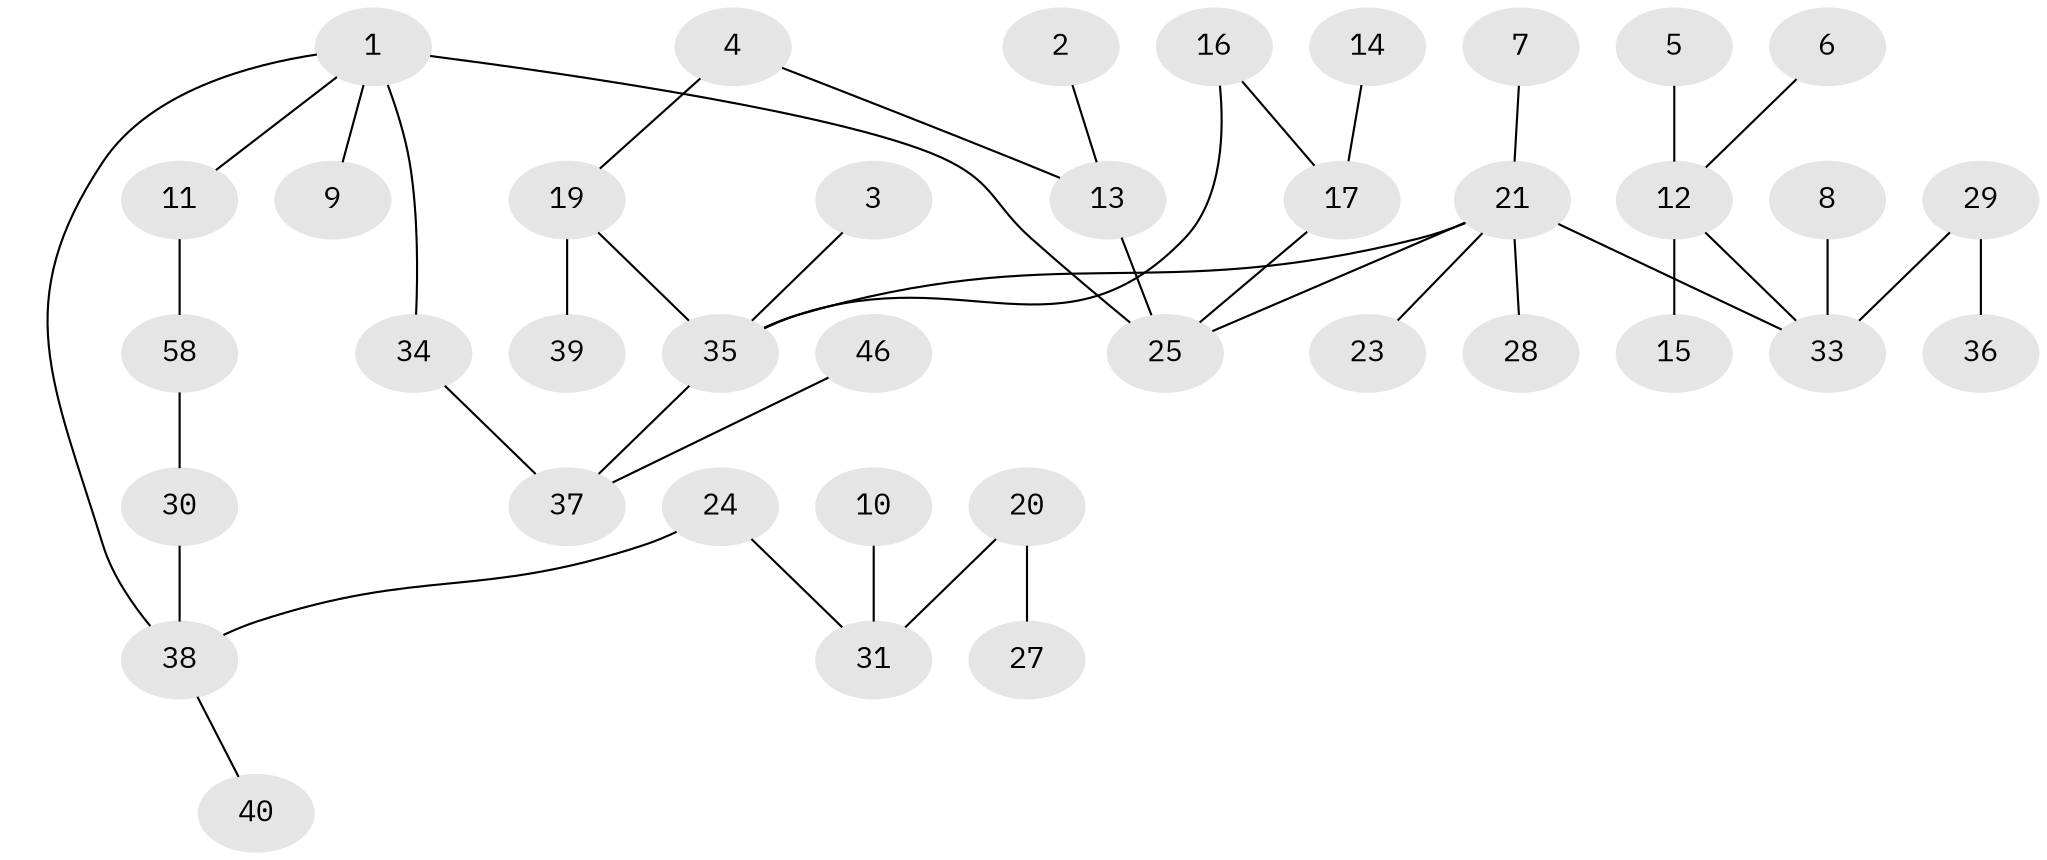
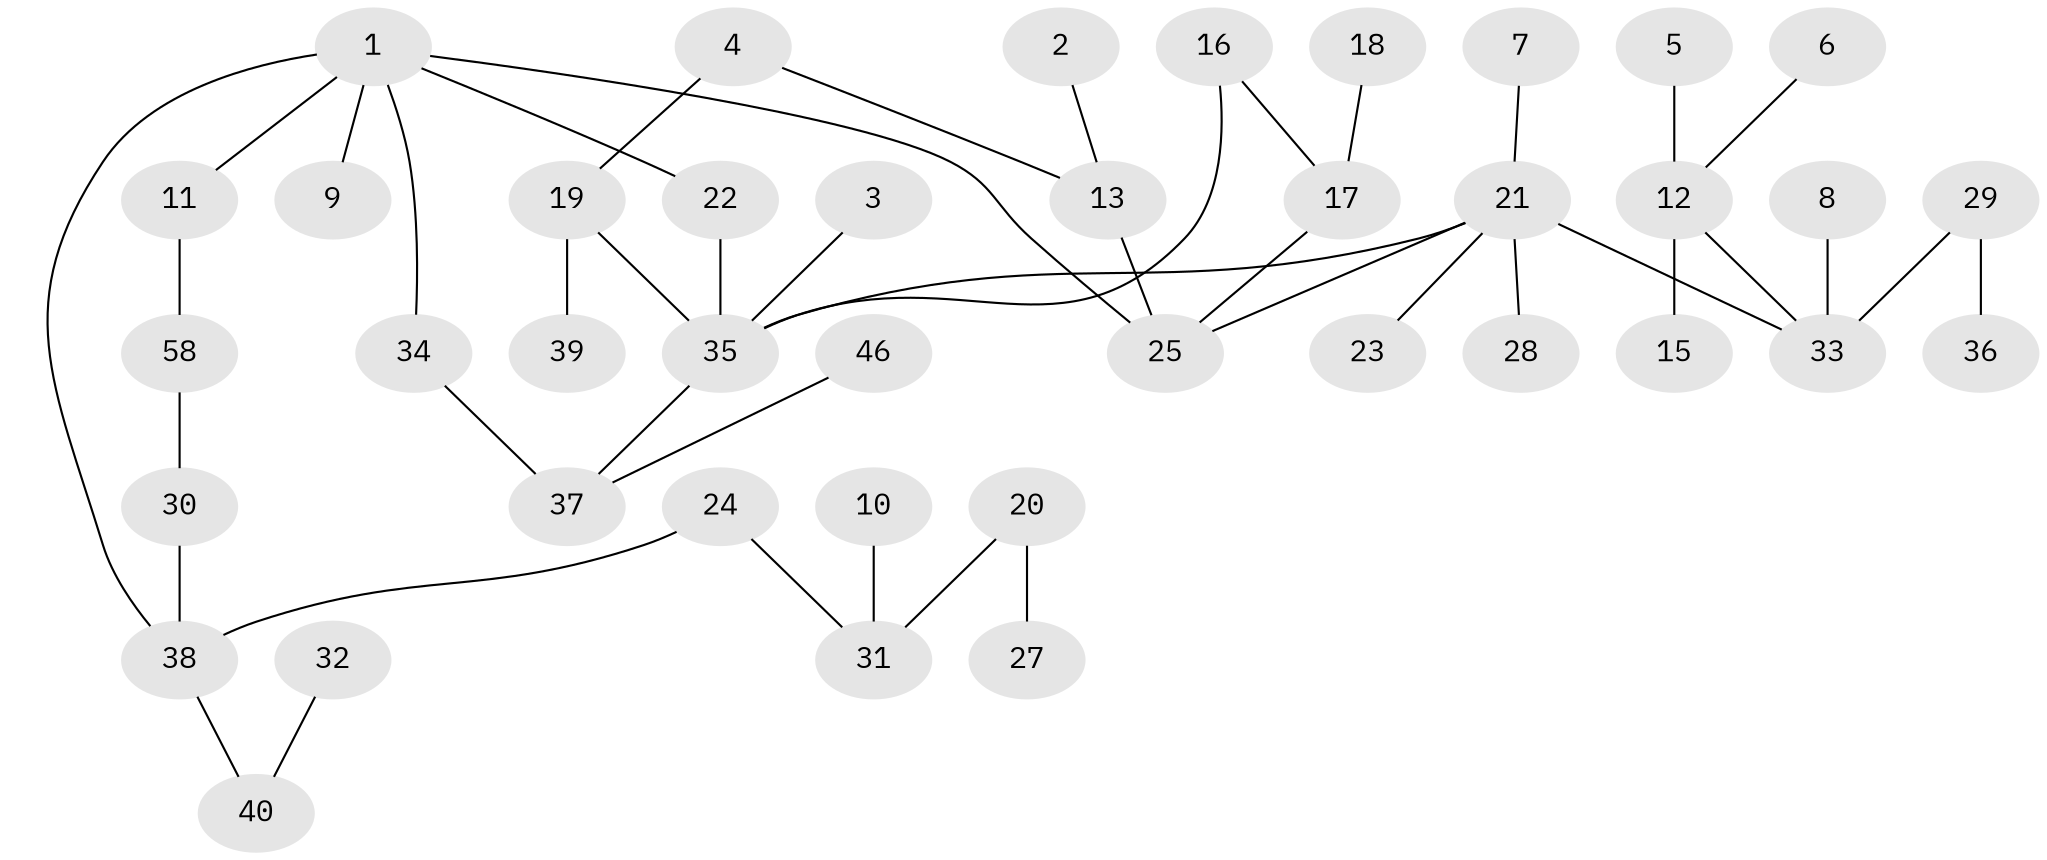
(1368, 47) -> (1368, 47)
none -> (720, 200)
none -> (333, 660)
